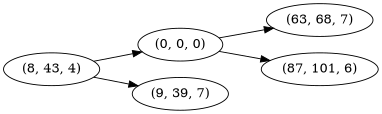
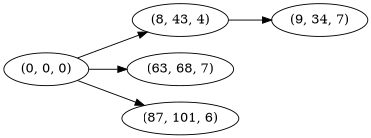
(113, 57) -> (108, 47)
(180, 94) -> (320, 20)
